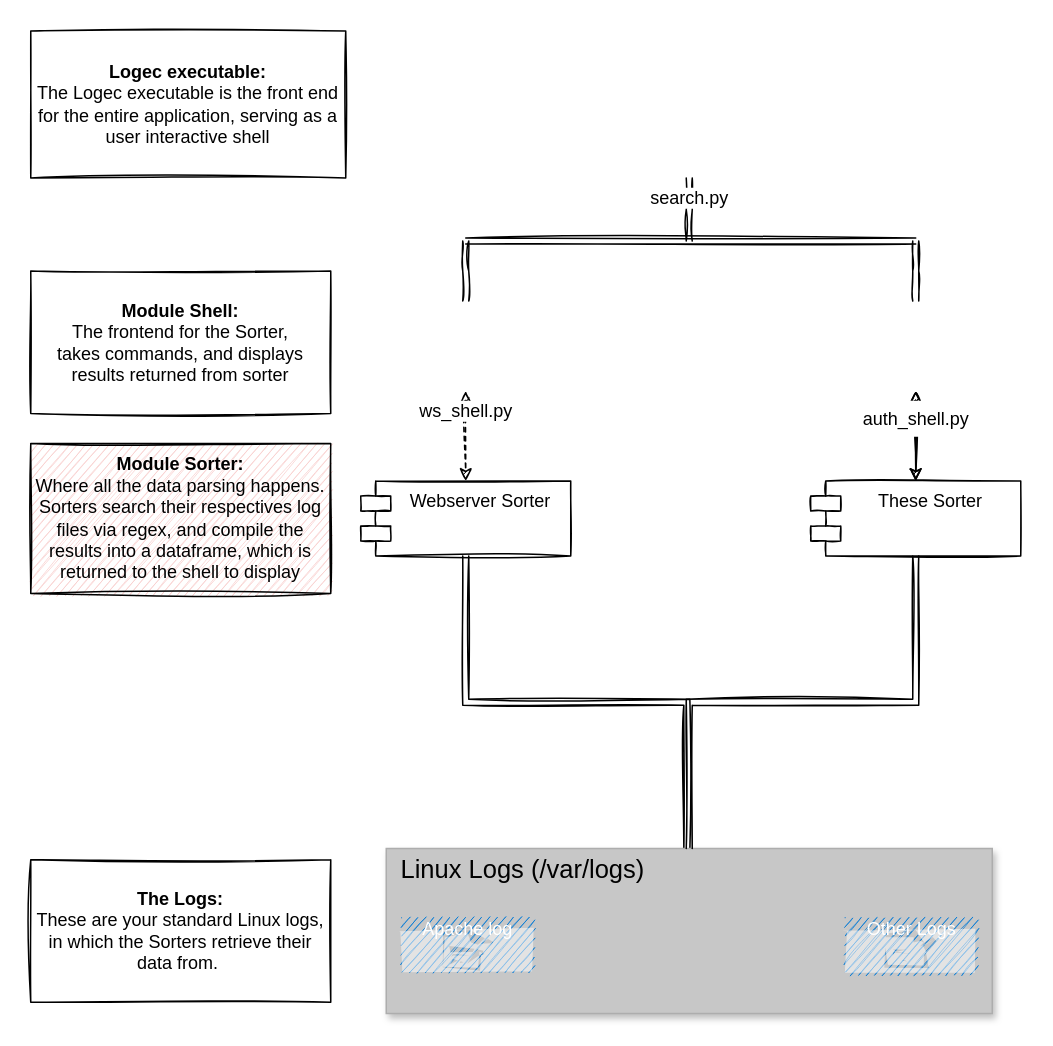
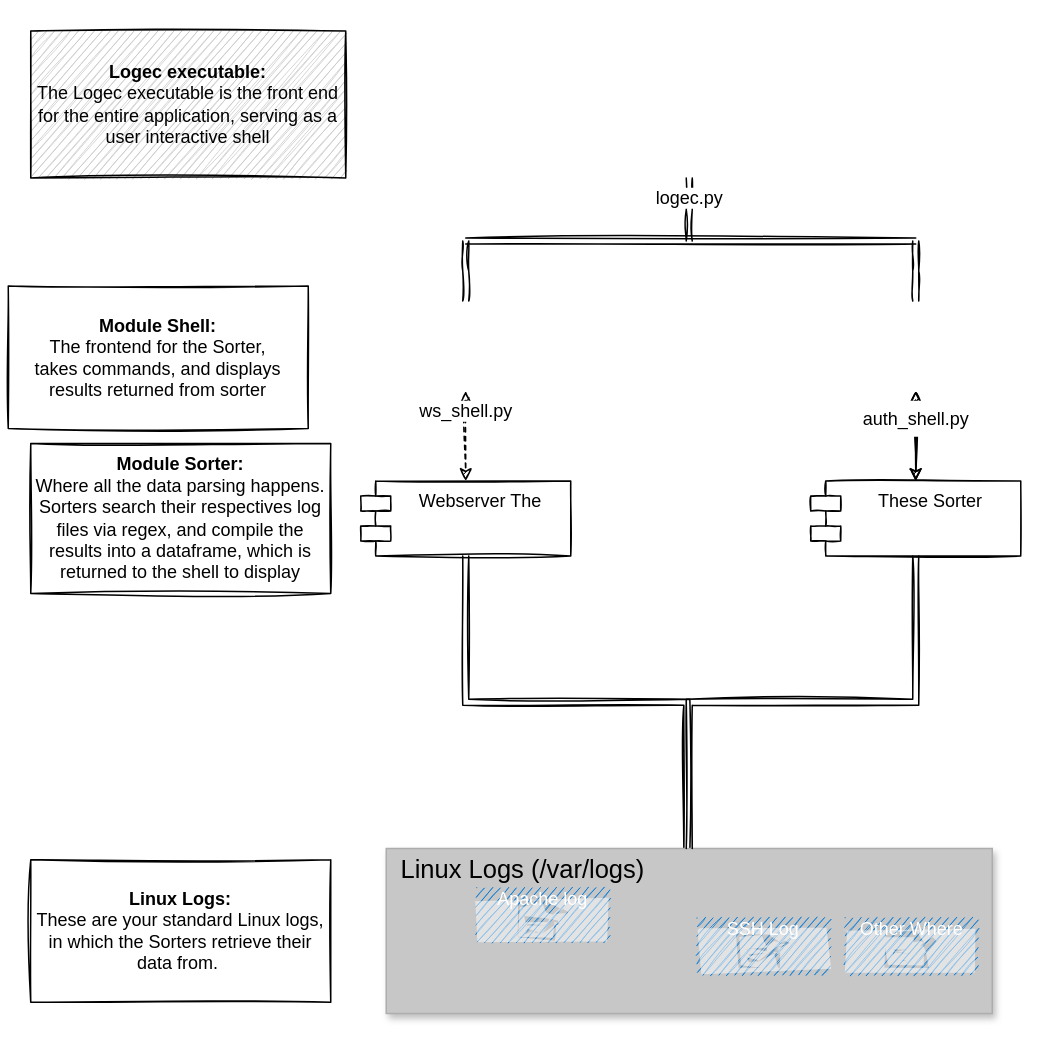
(188, 104) -> (188, 104)
(690, 199) -> (690, 199)
(181, 342) -> (158, 357)
(480, 501) -> (480, 501)
(181, 518) -> (181, 518)
(912, 930) -> (912, 930)
(181, 931) -> (181, 931)
(468, 944) -> (543, 914)
none -> (763, 944)
